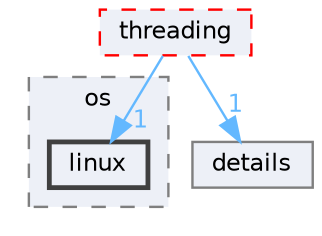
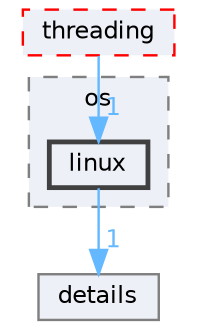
(208, 88) -> (99, 222)
